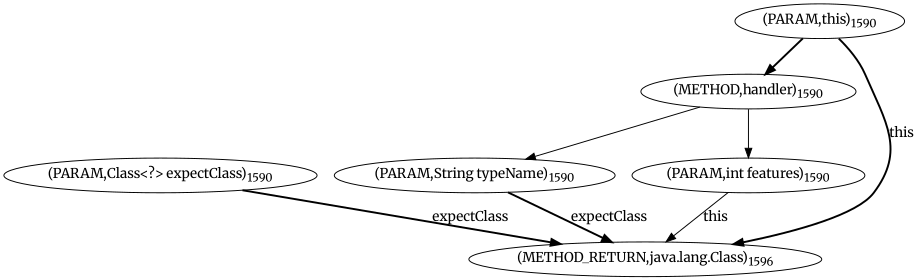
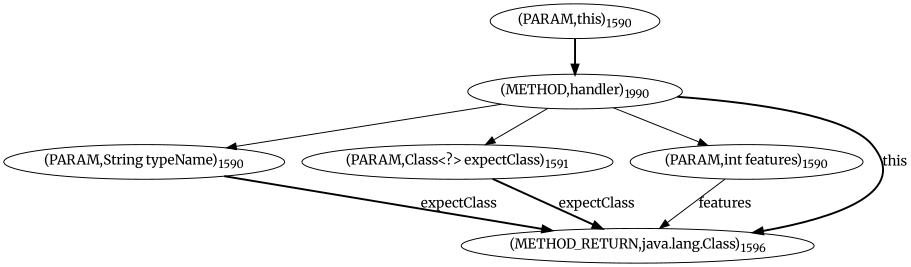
(811, 90) -> (637, 90)
none -> (521, 124)
(260, 174) -> (557, 160)
(882, 180) -> (859, 134)
(716, 217) -> (725, 204)
